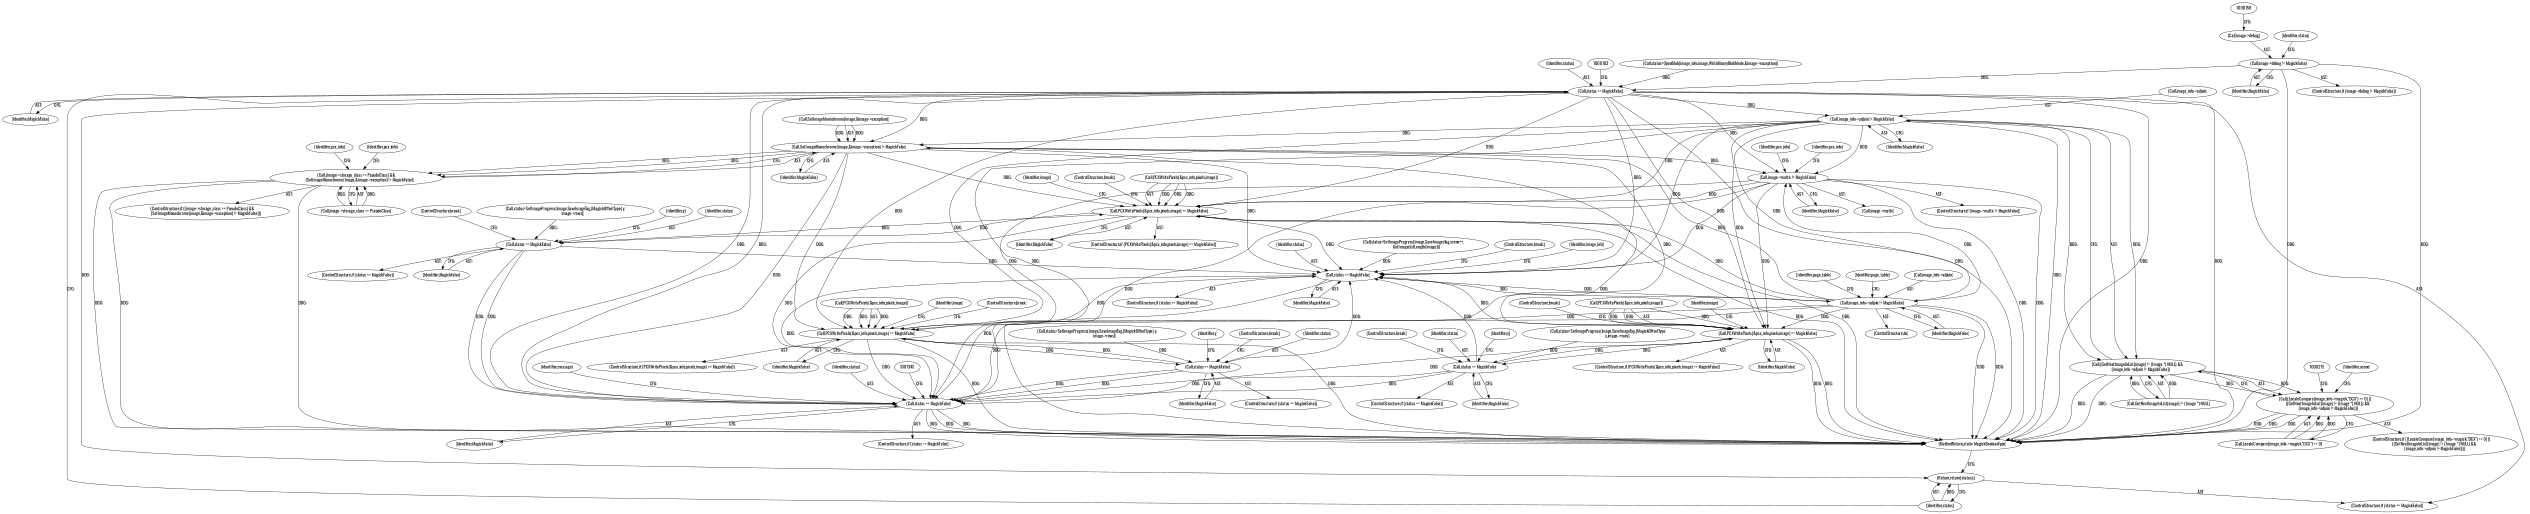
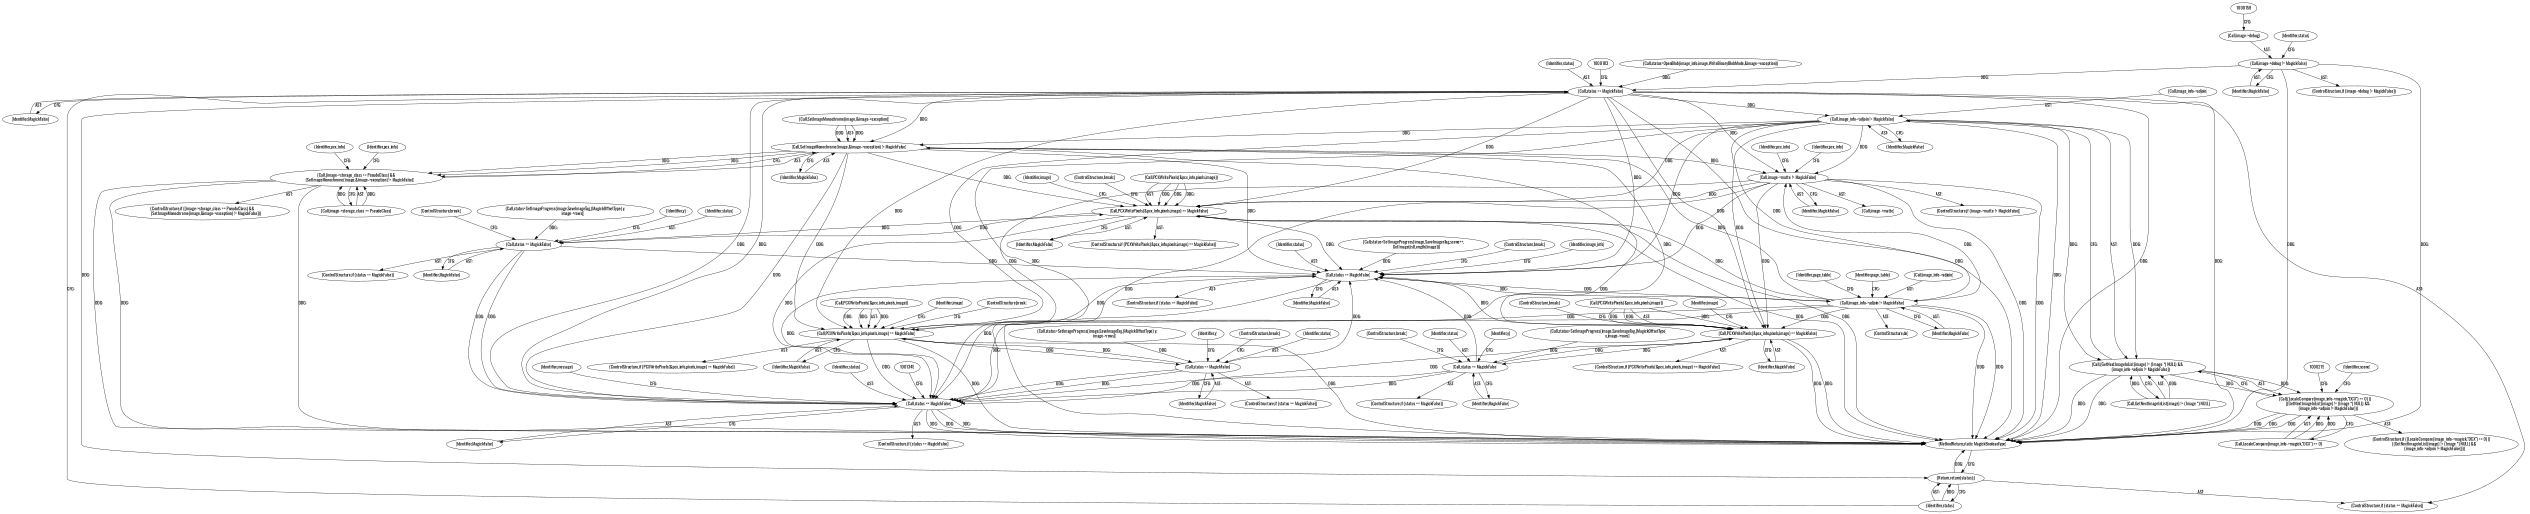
none -> (1955, 461)
